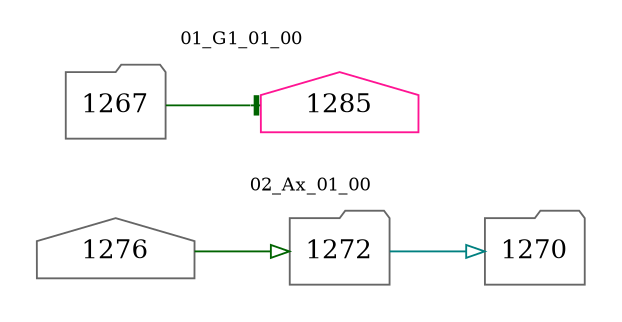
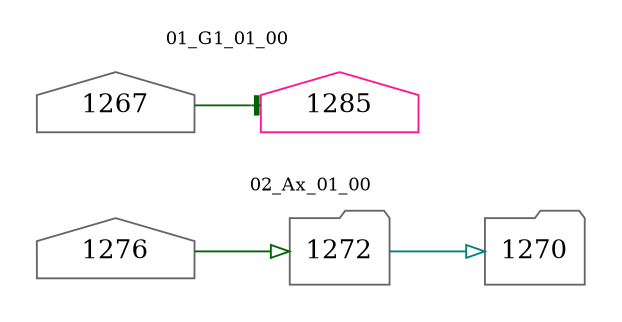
(116, 105) -> (116, 105)
